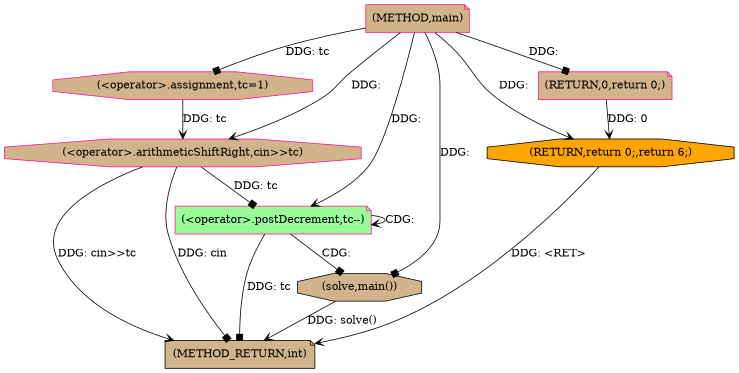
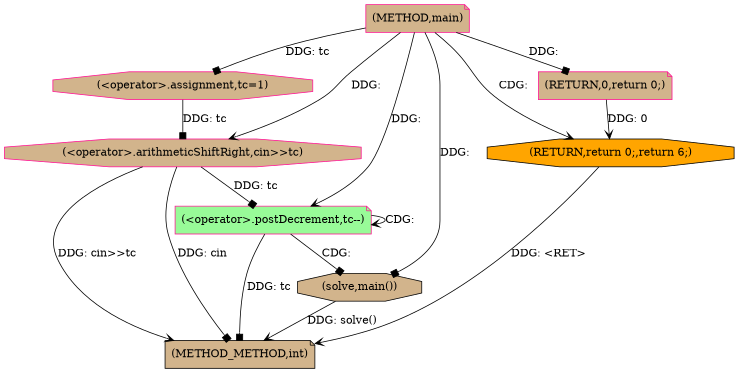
(515, 86) -> (515, 86)
(183, 115) -> (183, 115)
(240, 354) -> (240, 354)
